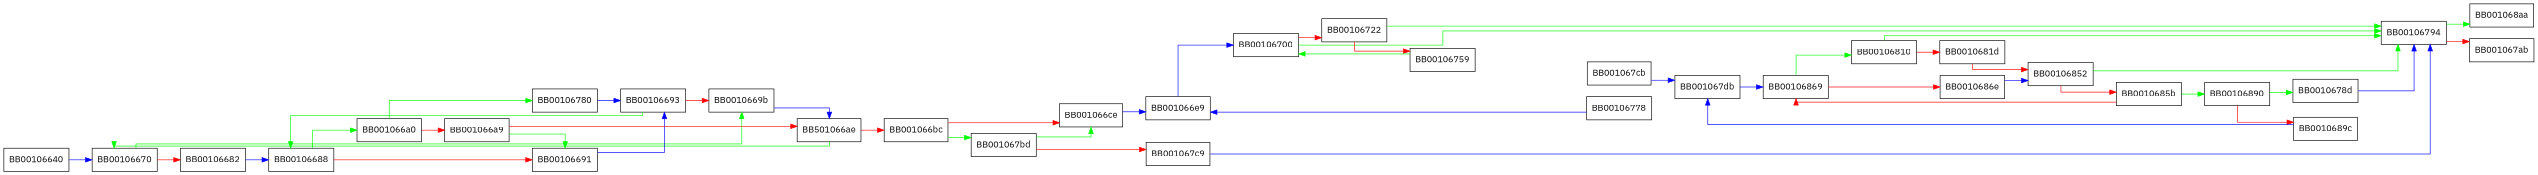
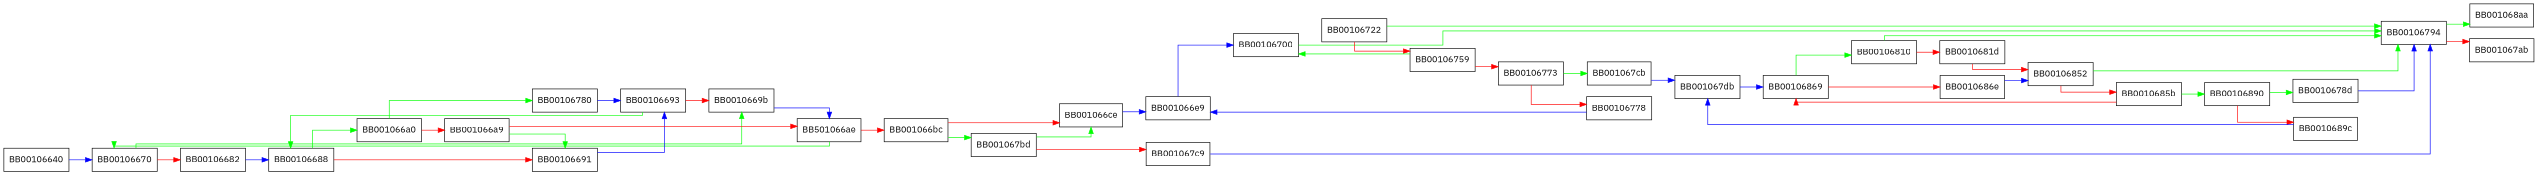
(1307, 38) -> none
none -> (1531, 73)
